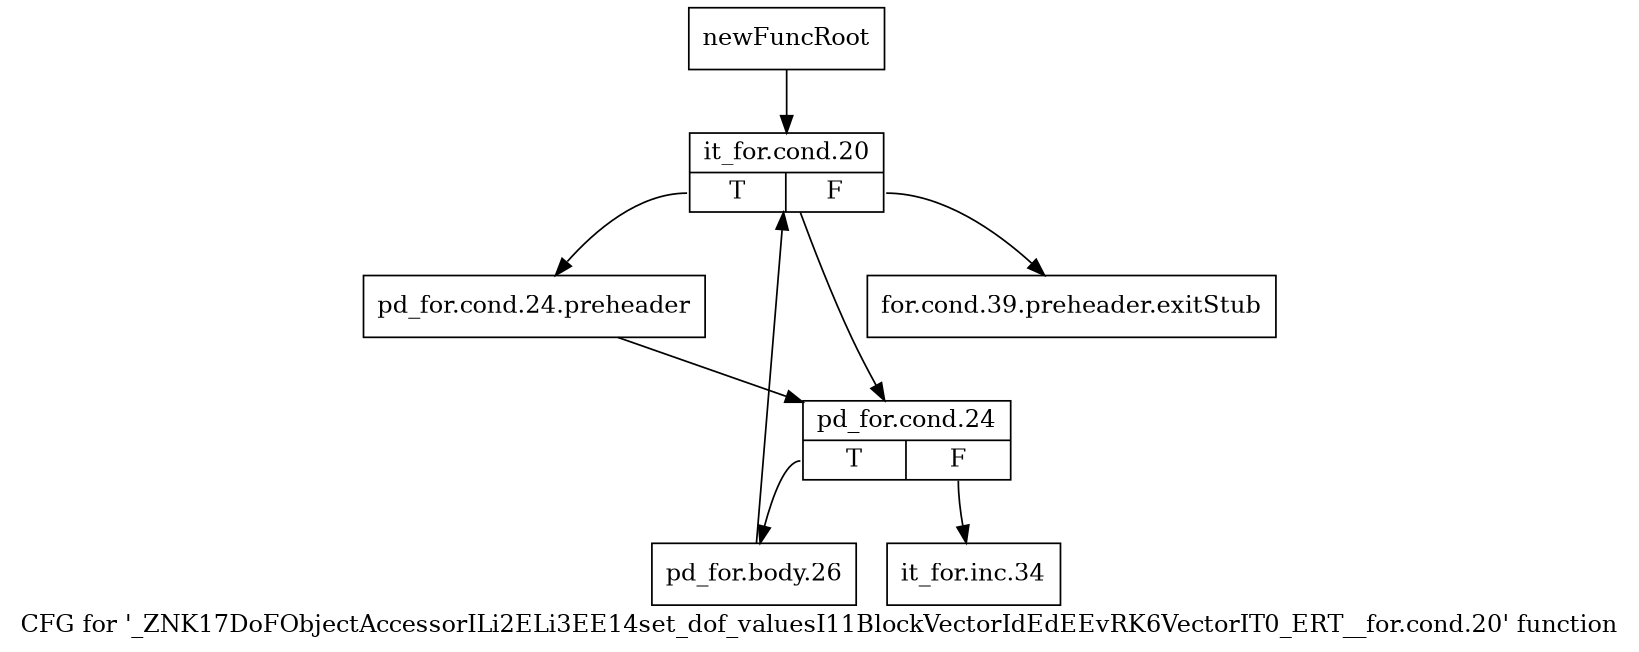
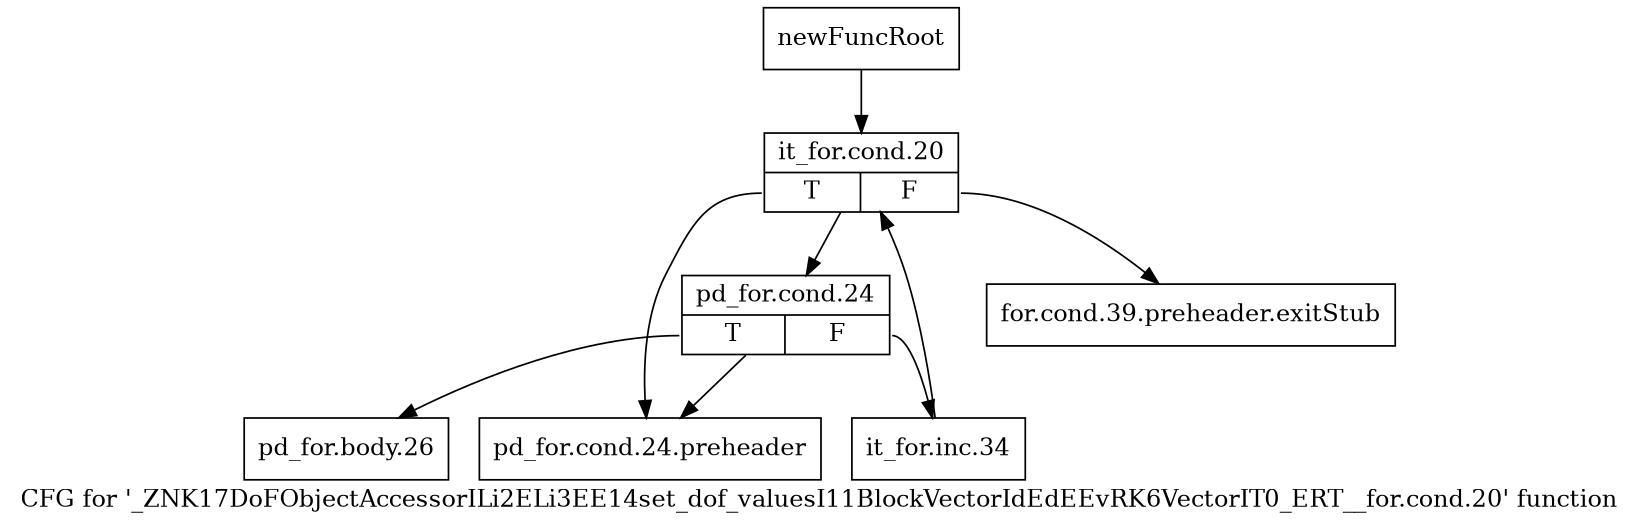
(702, 367) -> (720, 380)
(770, 379) -> (918, 321)
